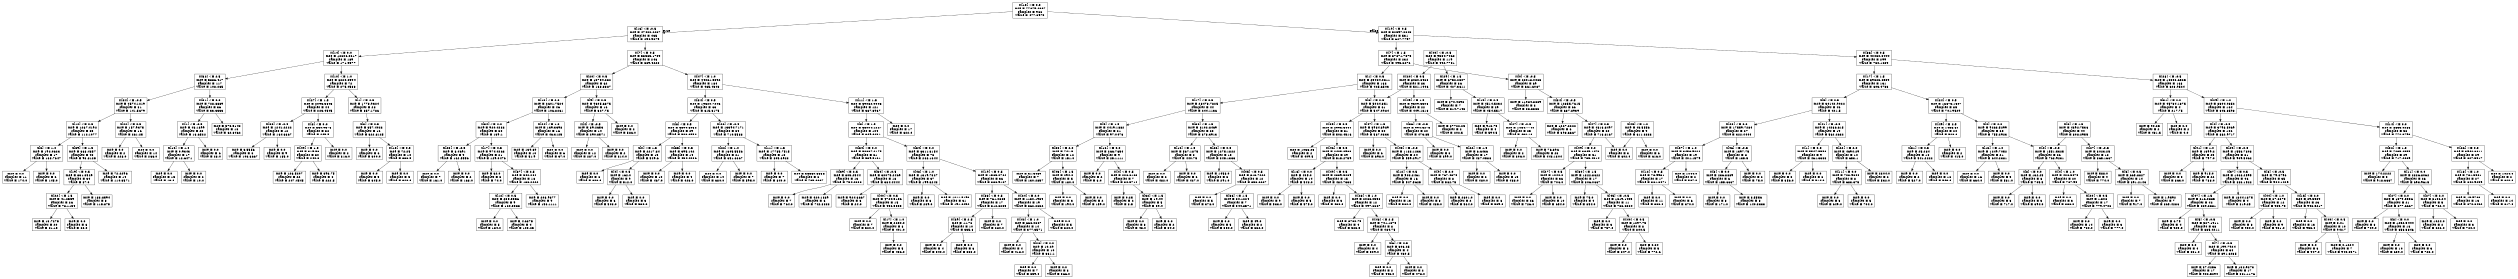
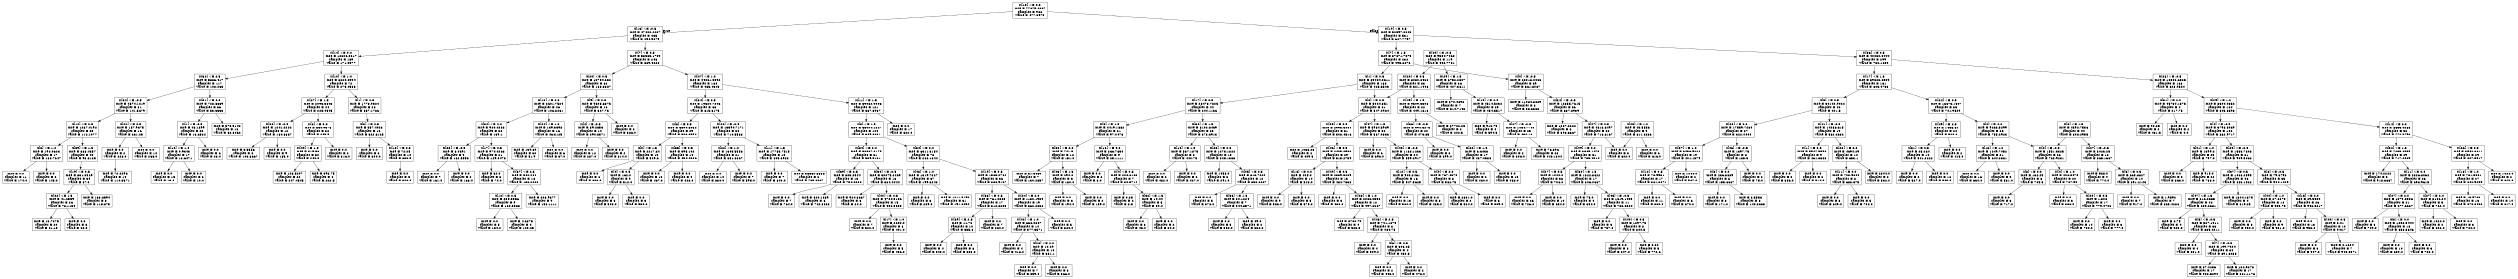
(525, 153) -> (525, 153)
(99, 165) -> (115, 164)
(369, 177) -> none
(1492, 201) -> (1492, 201)
(2032, 201) -> none
